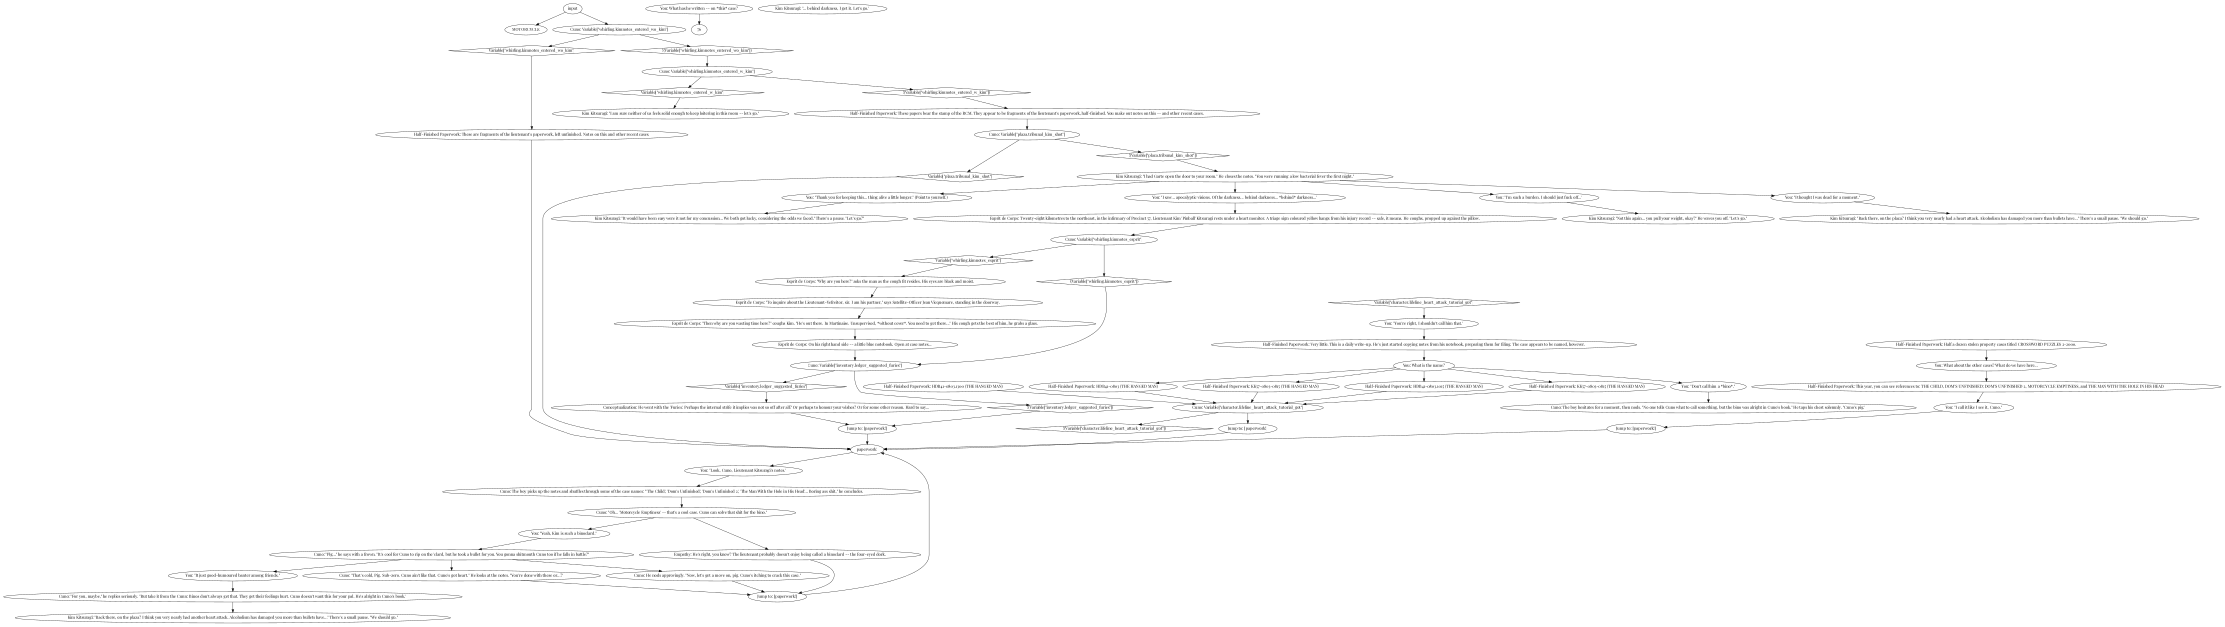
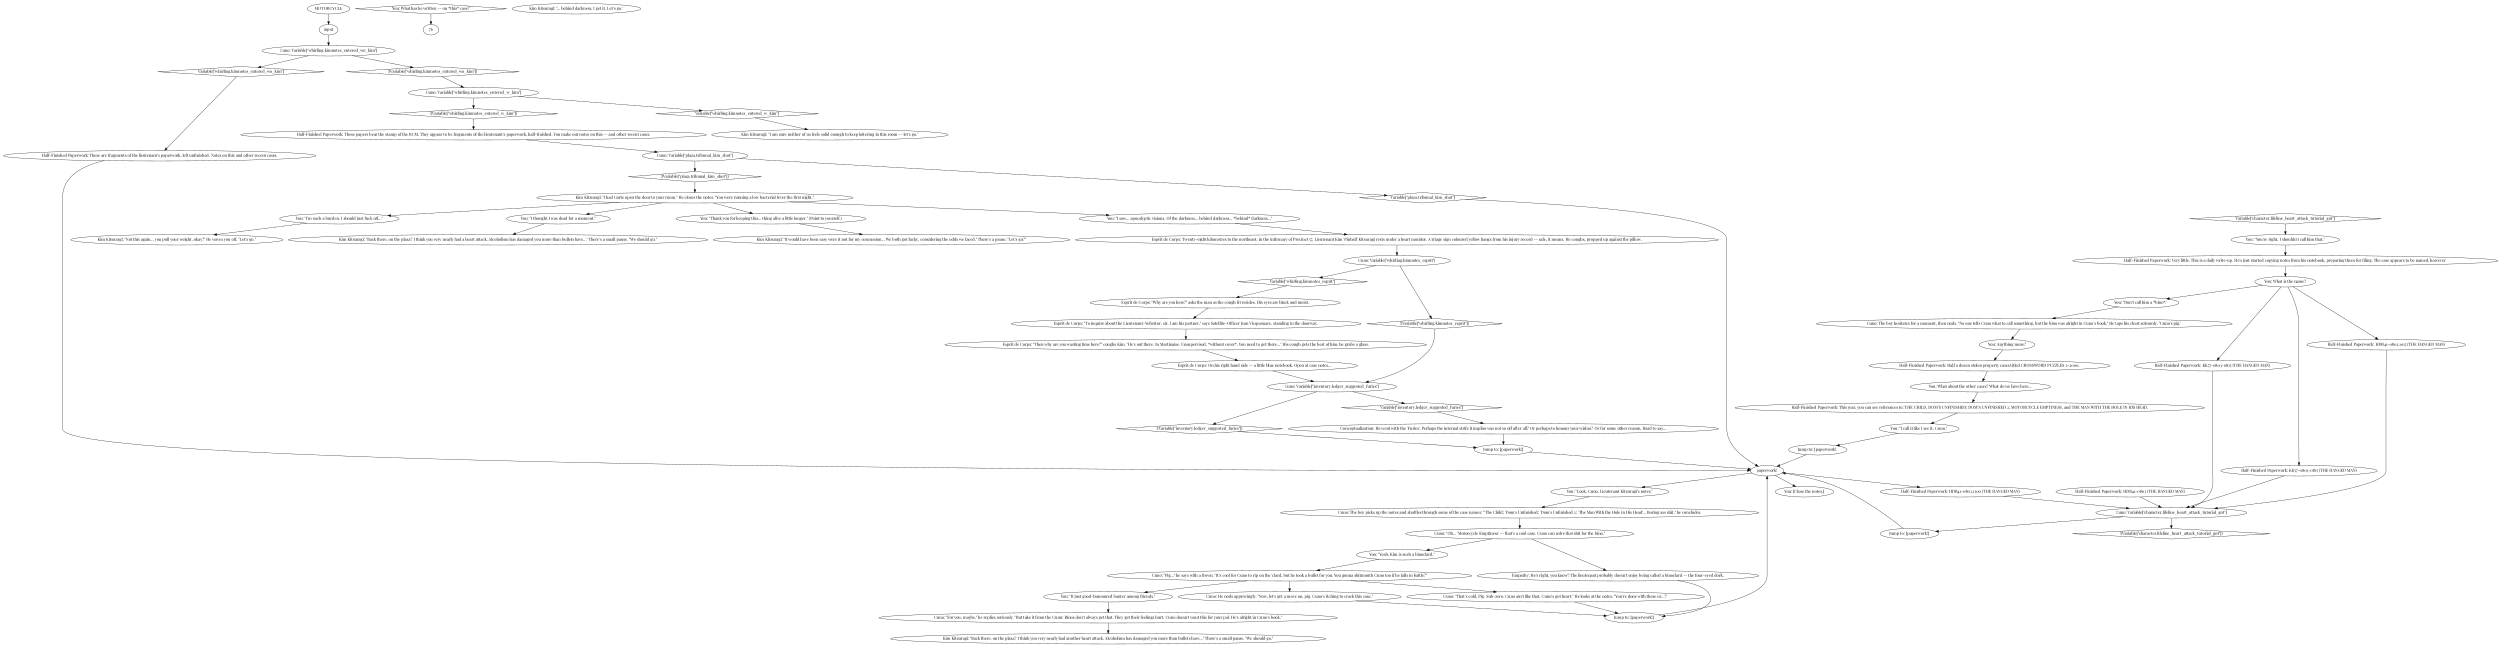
(699, 9) -> (431, 9)
(552, 18) -> (329, 18)
none -> (2007, 345)
(1277, 375) -> none
none -> (1850, 480)
none -> (1804, 492)
